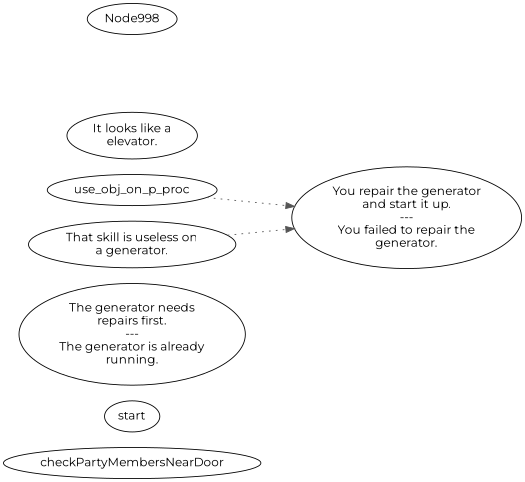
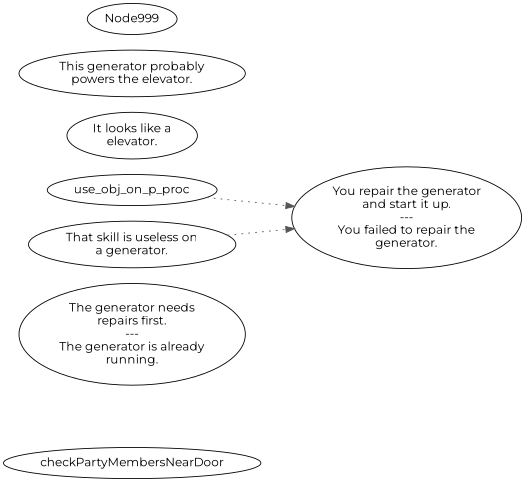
(132, 19) -> (132, 19)
none -> (132, 73)
(132, 416) -> none
